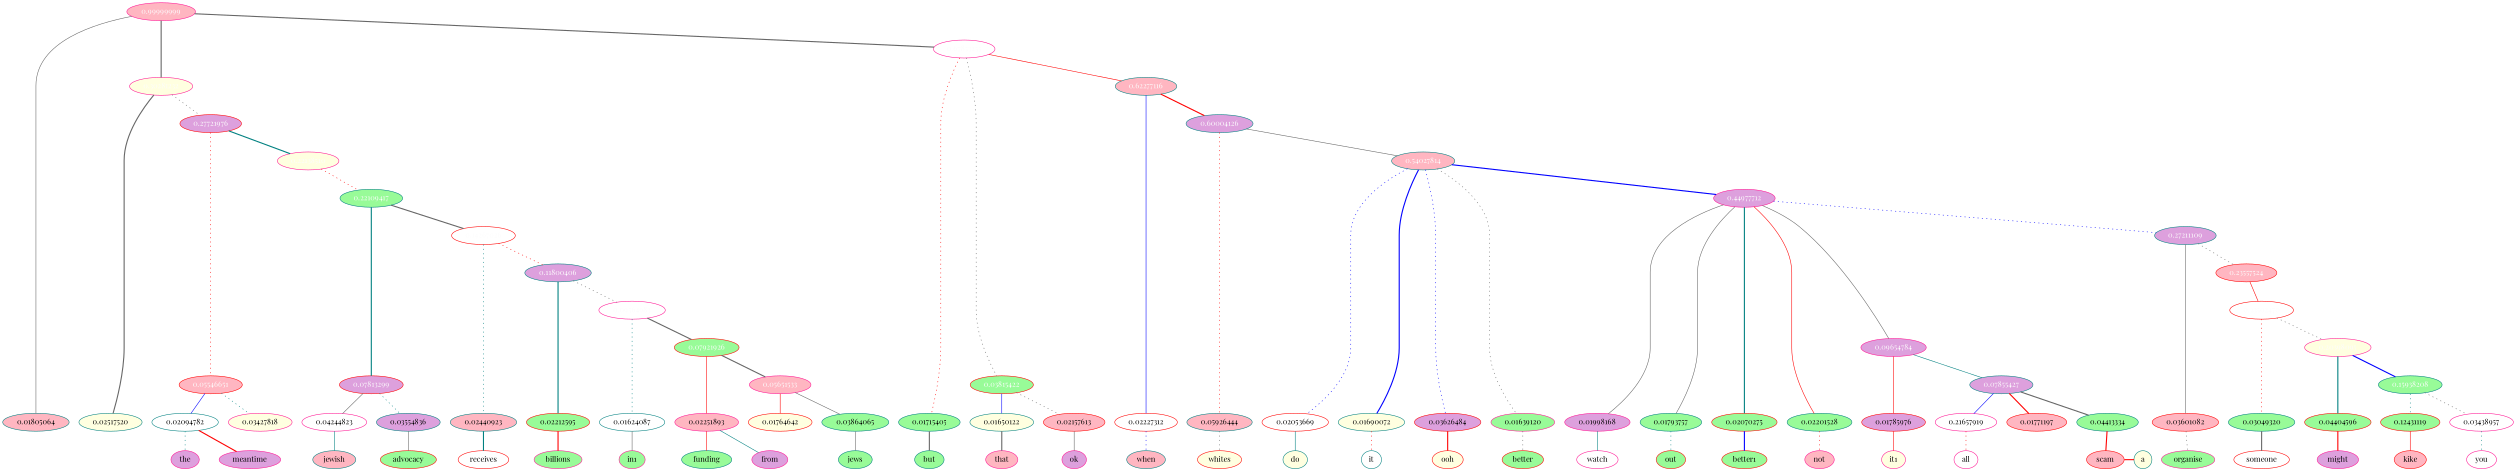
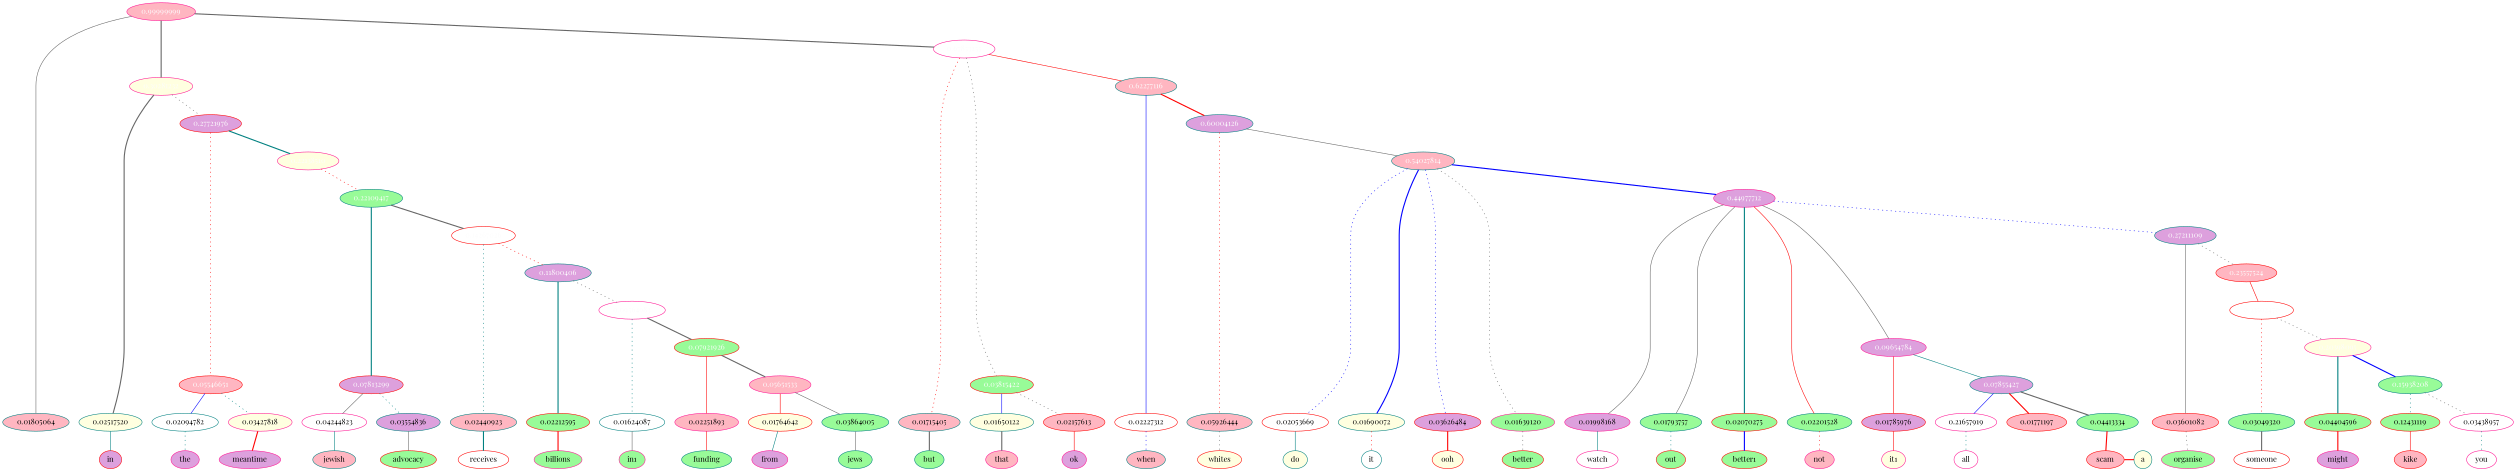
(855, 422) -> (855, 422)
(929, 422) -> (929, 422)
(218, 441) -> (255, 441)
(1074, 441) -> (1074, 441)
(1966, 441) -> (1966, 441)
(739, 442) -> (775, 441)
none -> (111, 460)
